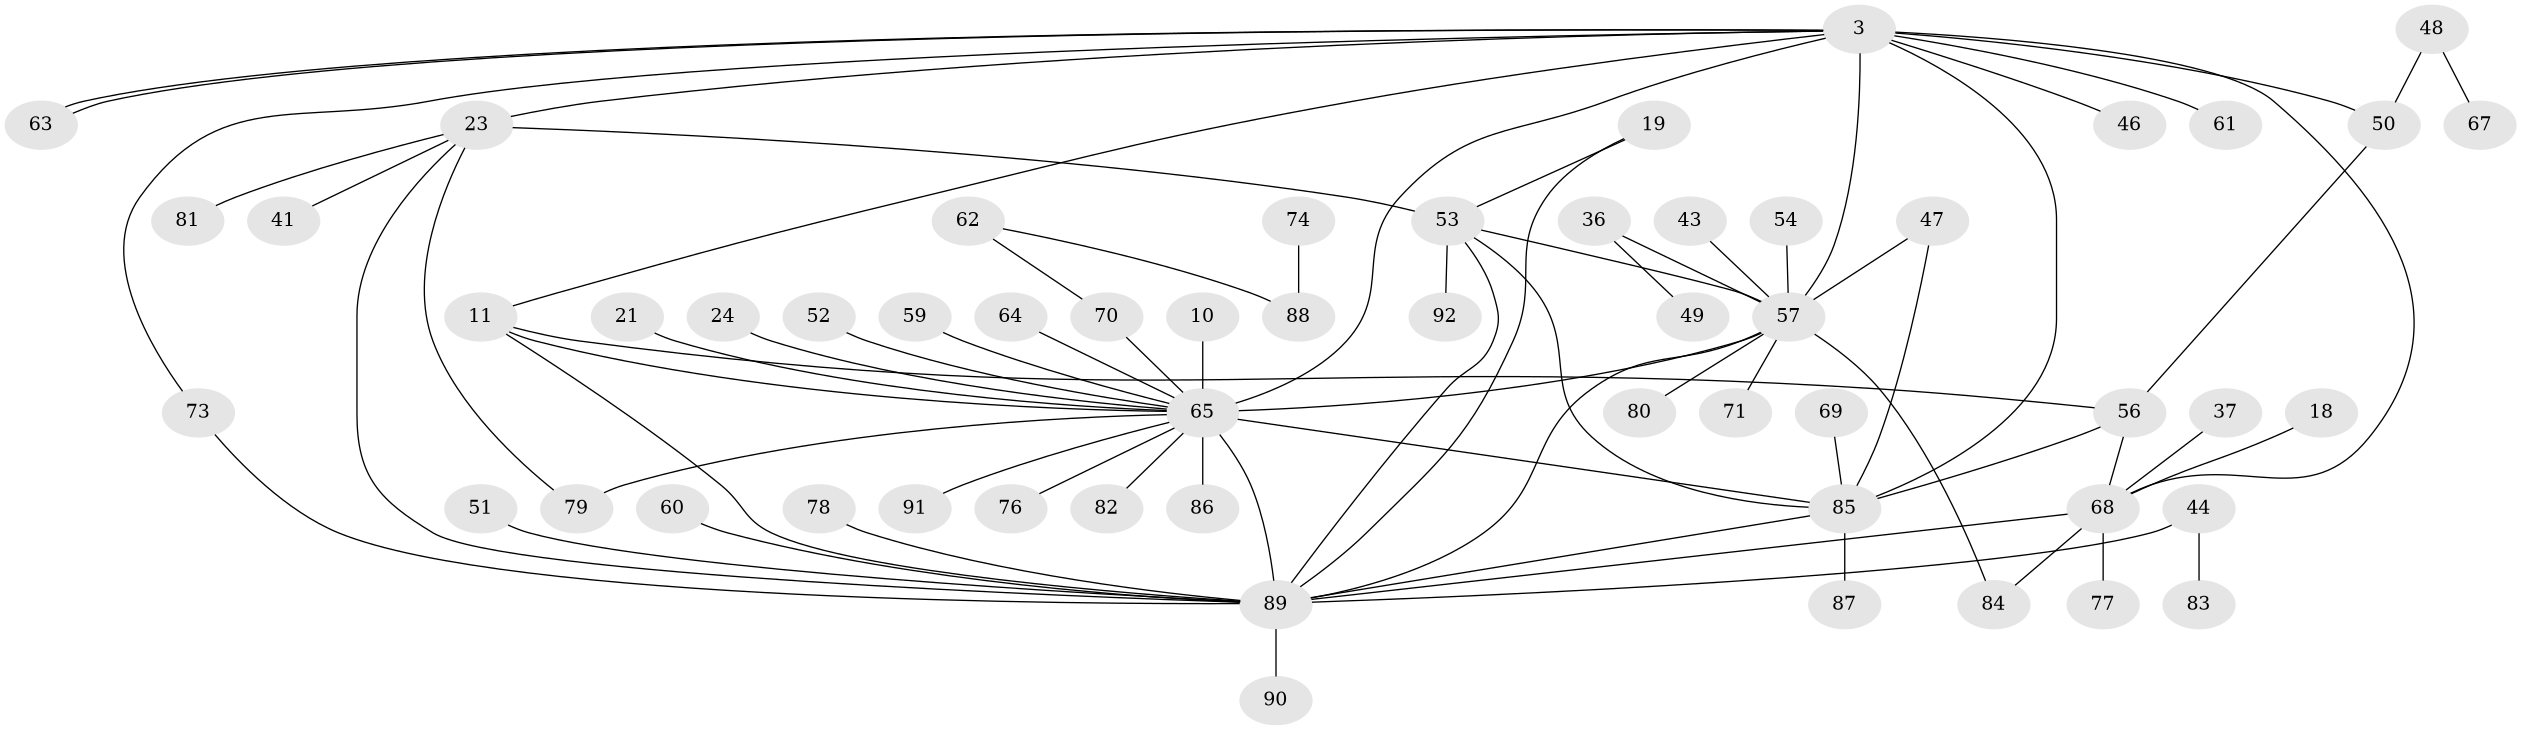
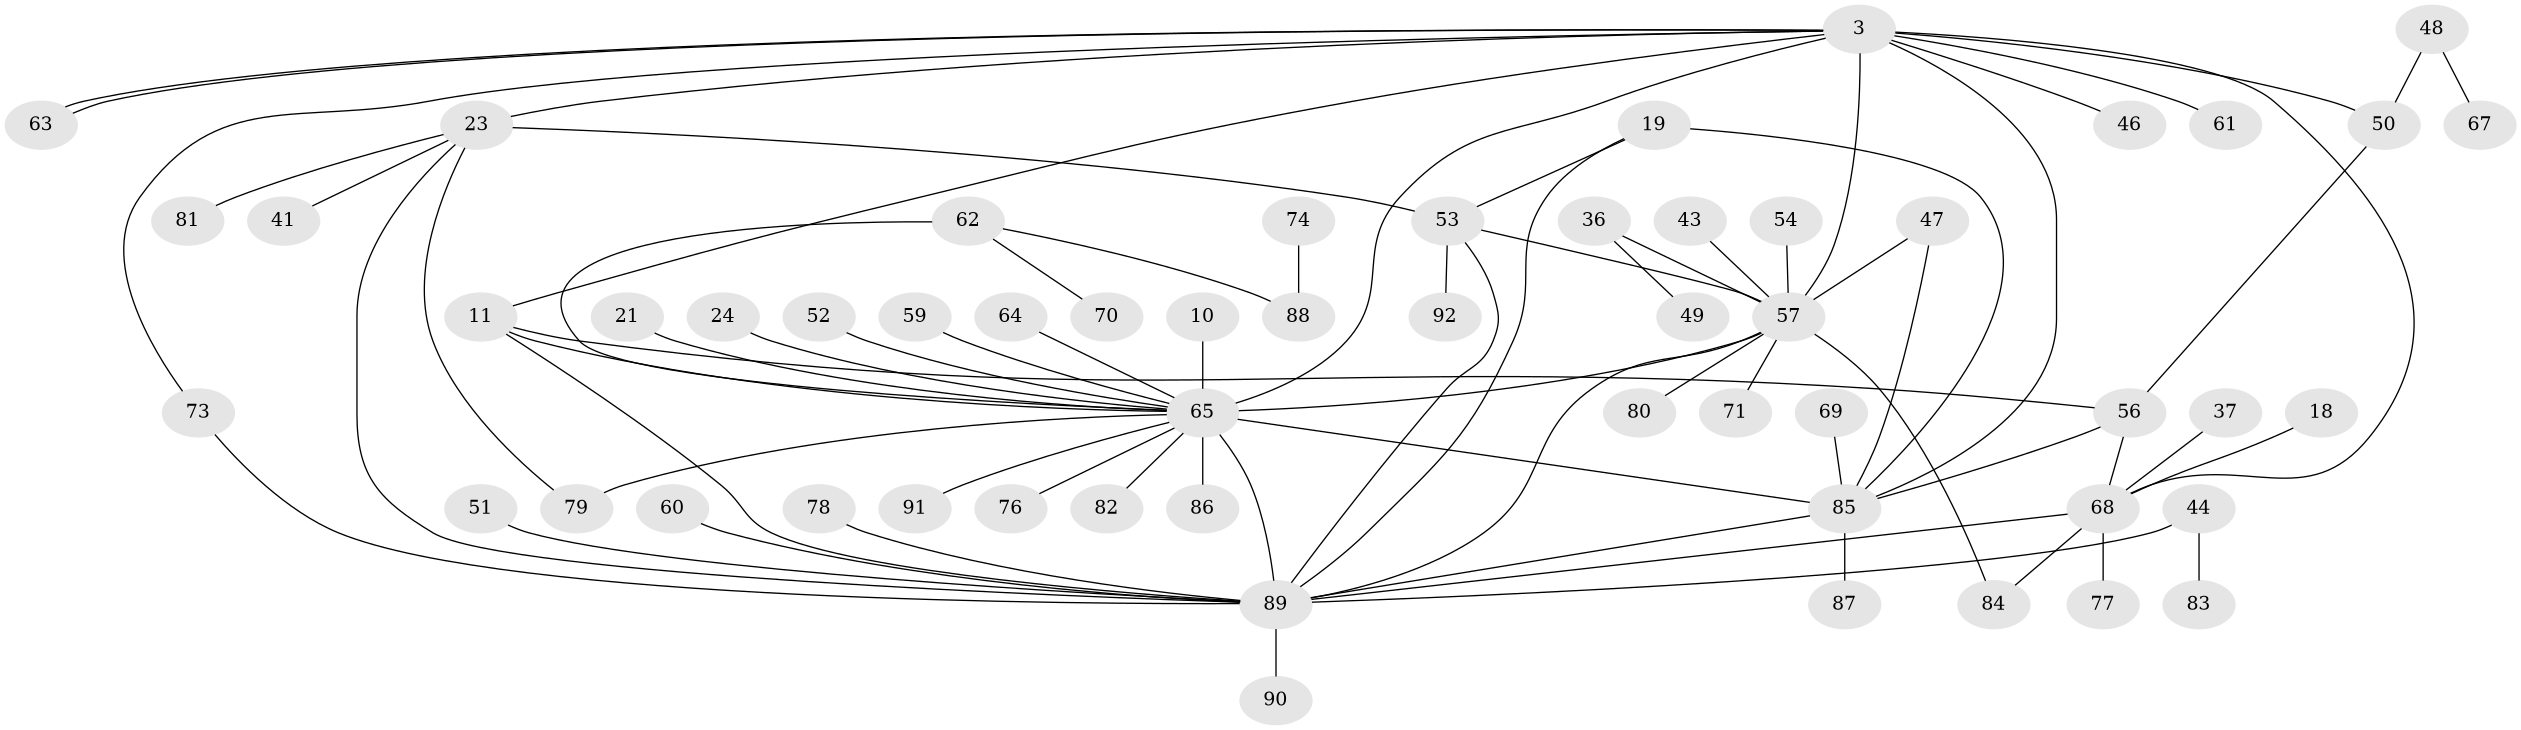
(1155, 365) -> (568, 318)
(1589, 433) -> (1989, 214)
